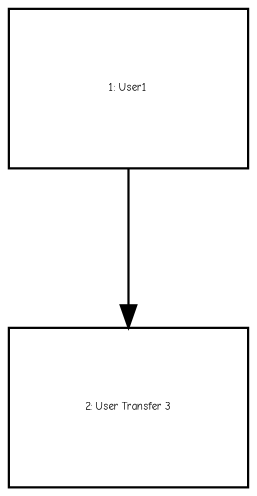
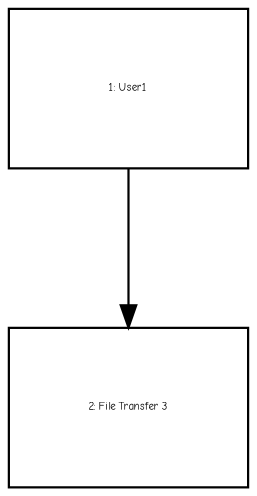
(128, 408) -> (128, 408)
